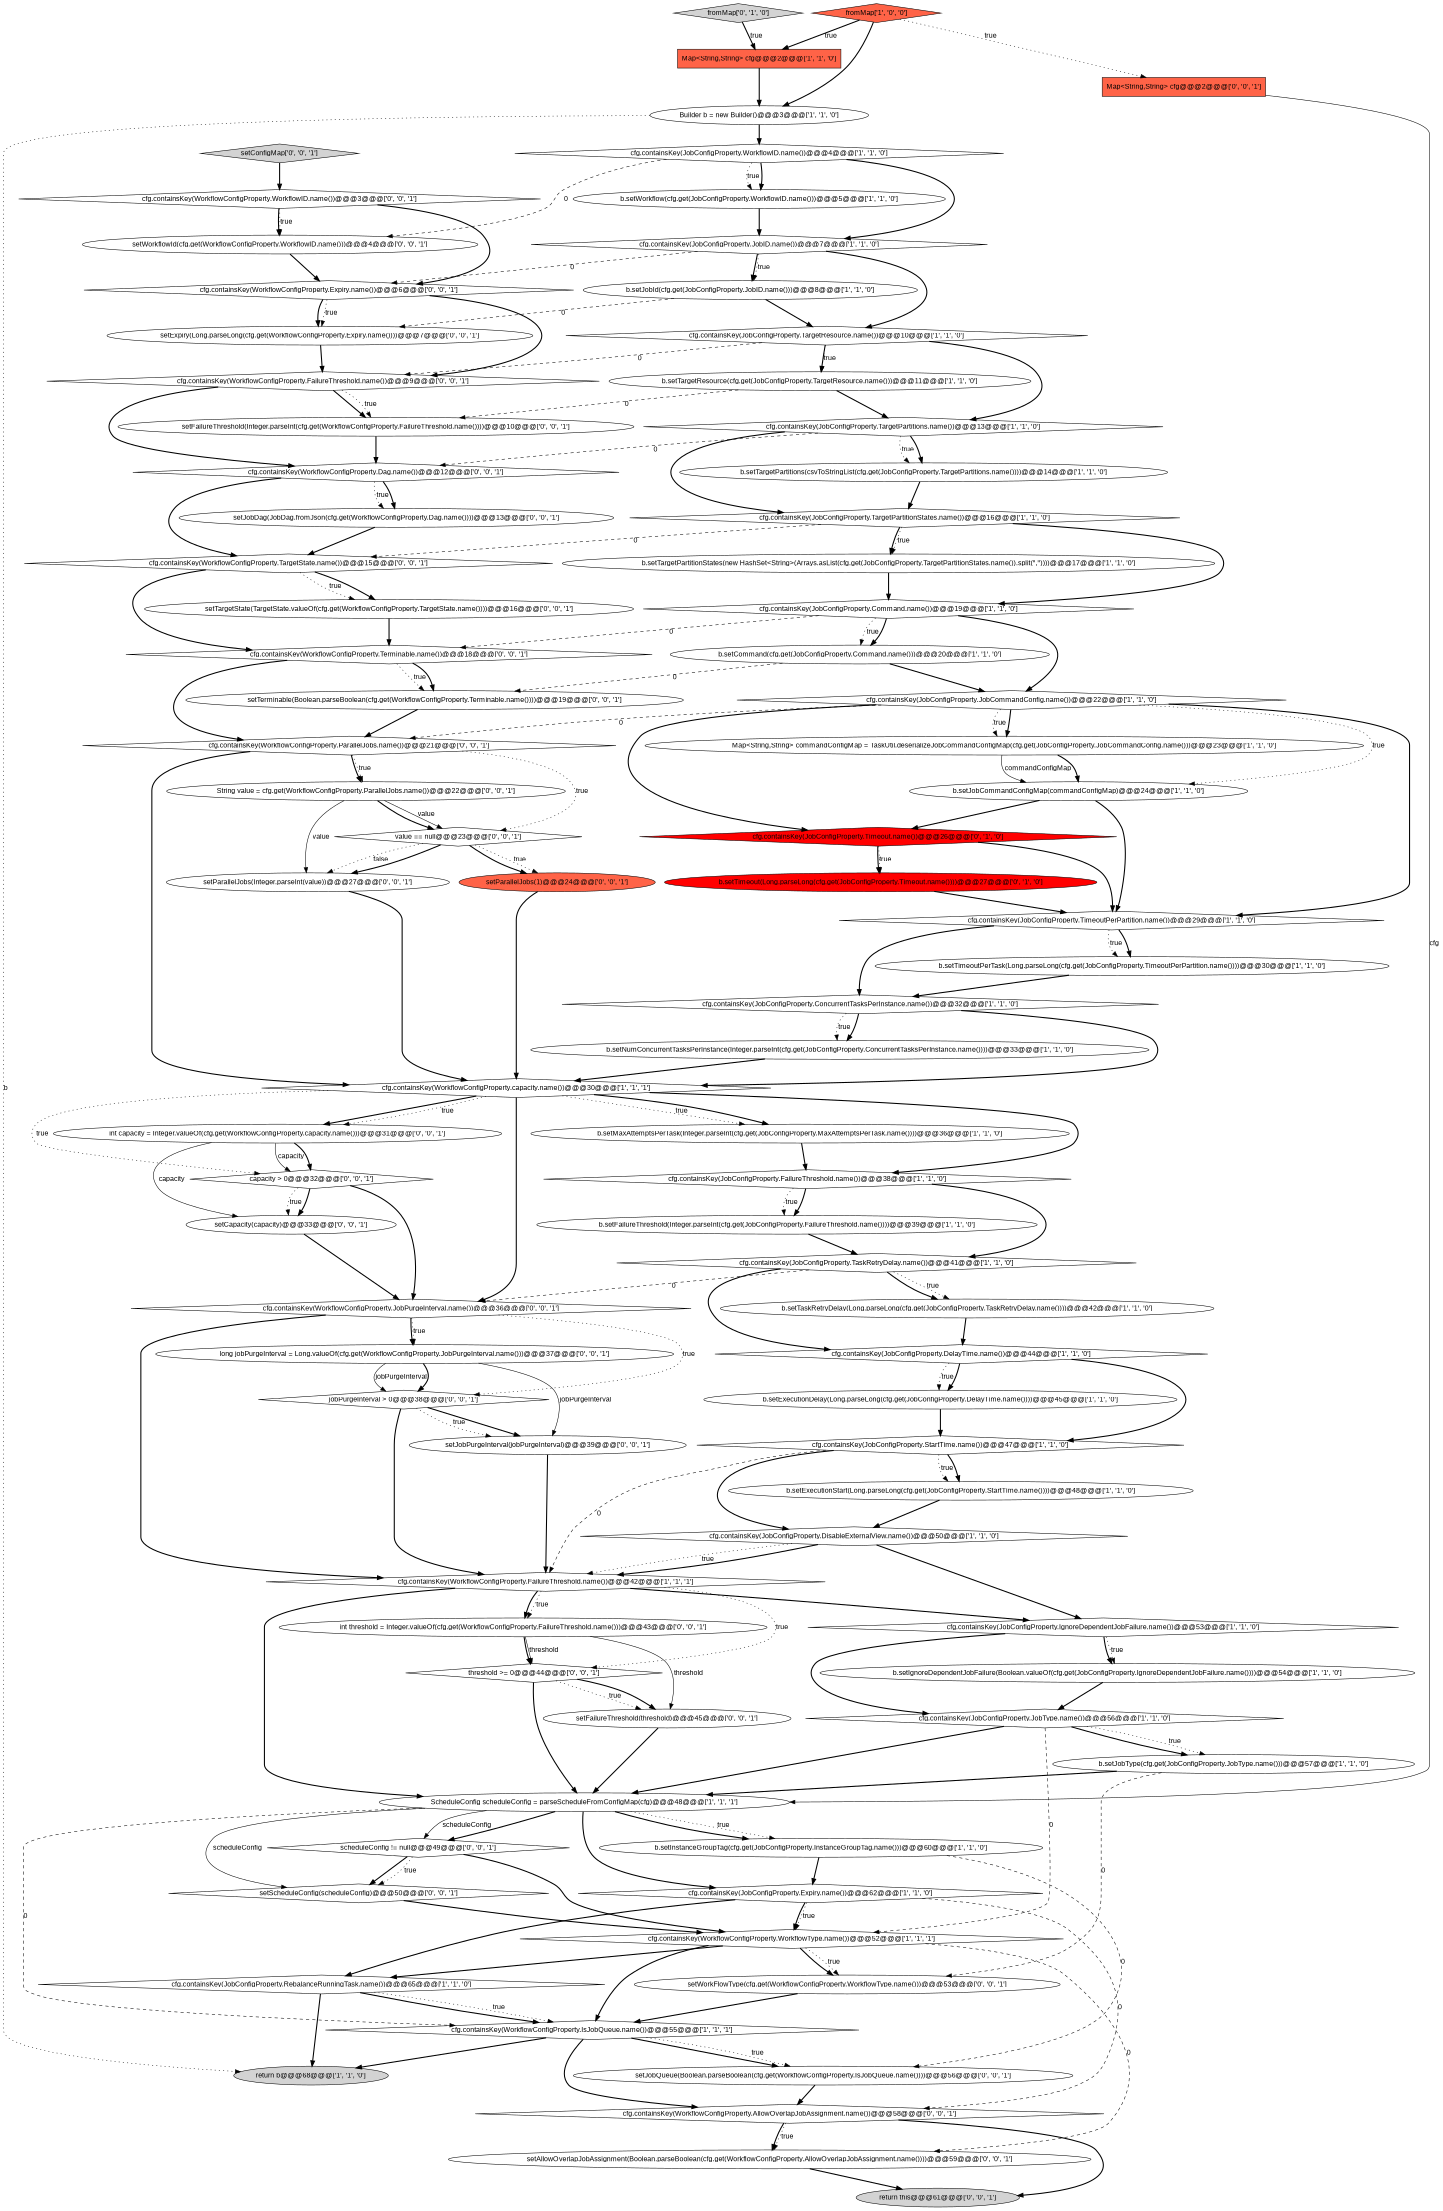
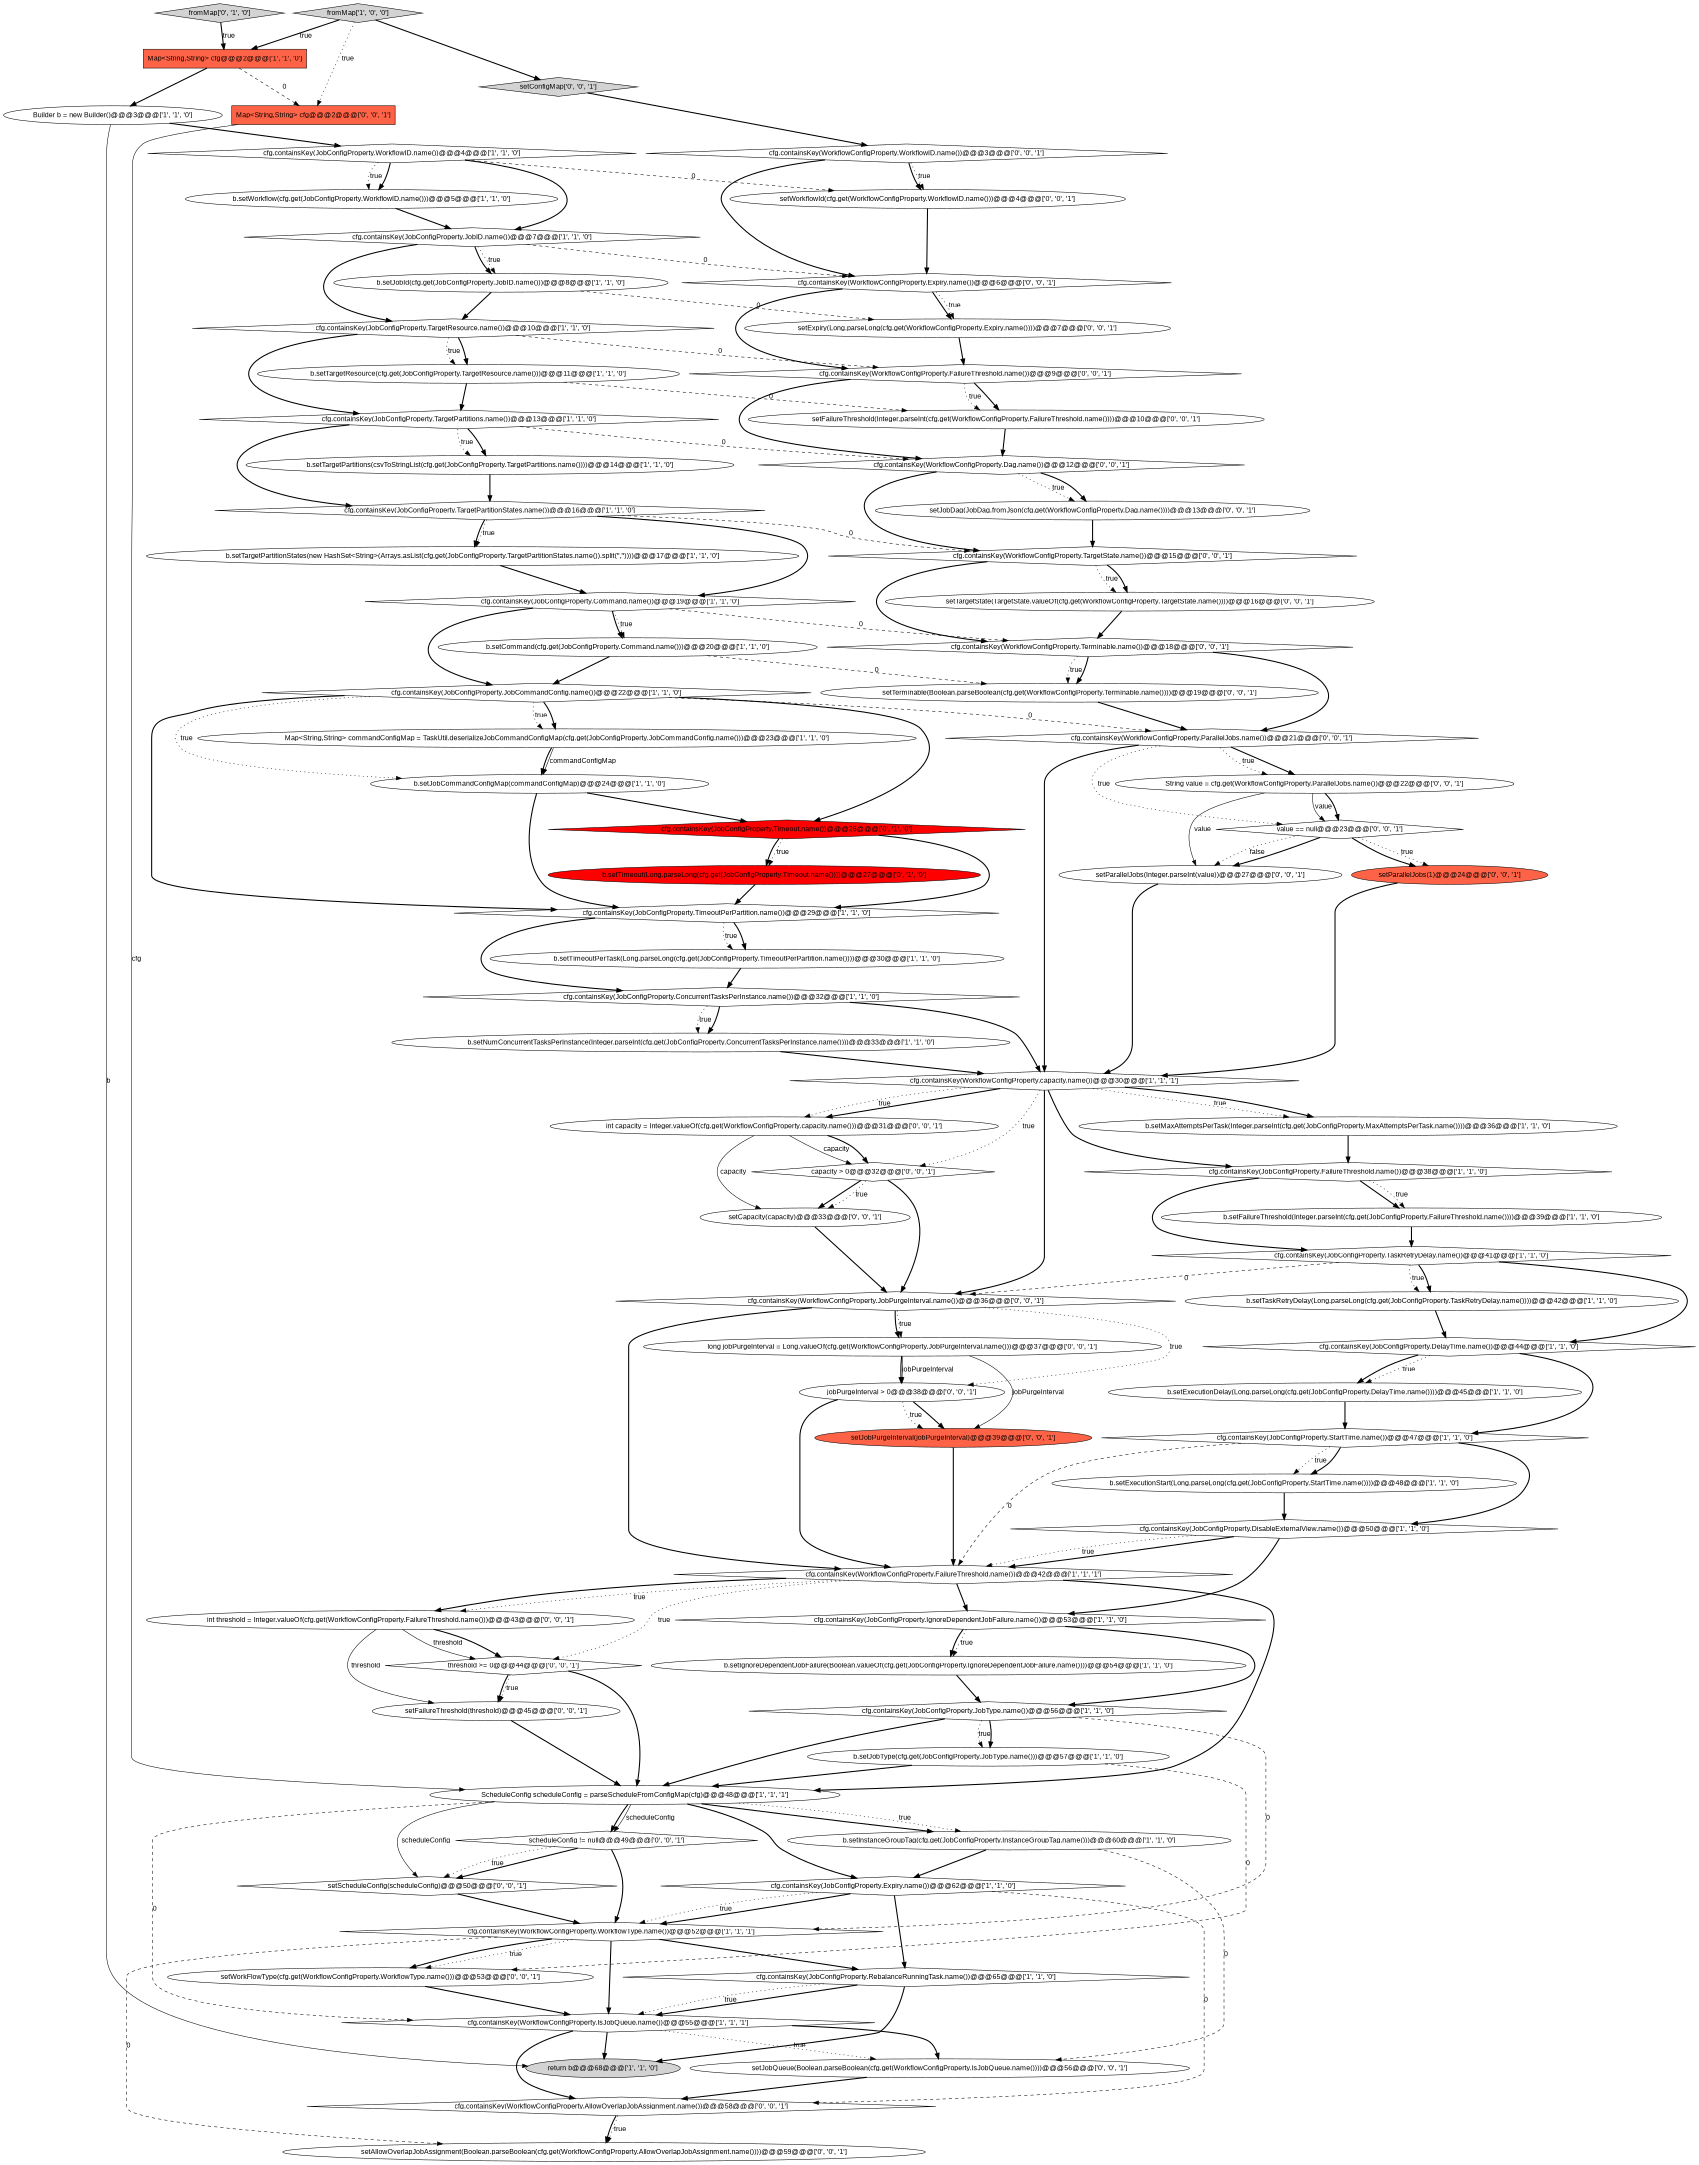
(877, 13) -> (358, 13)
(840, 73) -> (455, 49)
none -> (267, 85)
(4, 886) -> (107, 1264)
(404, 1400) -> (902, 1392)
(548, 1445) -> (953, 1438)
(938, 2198) -> none
